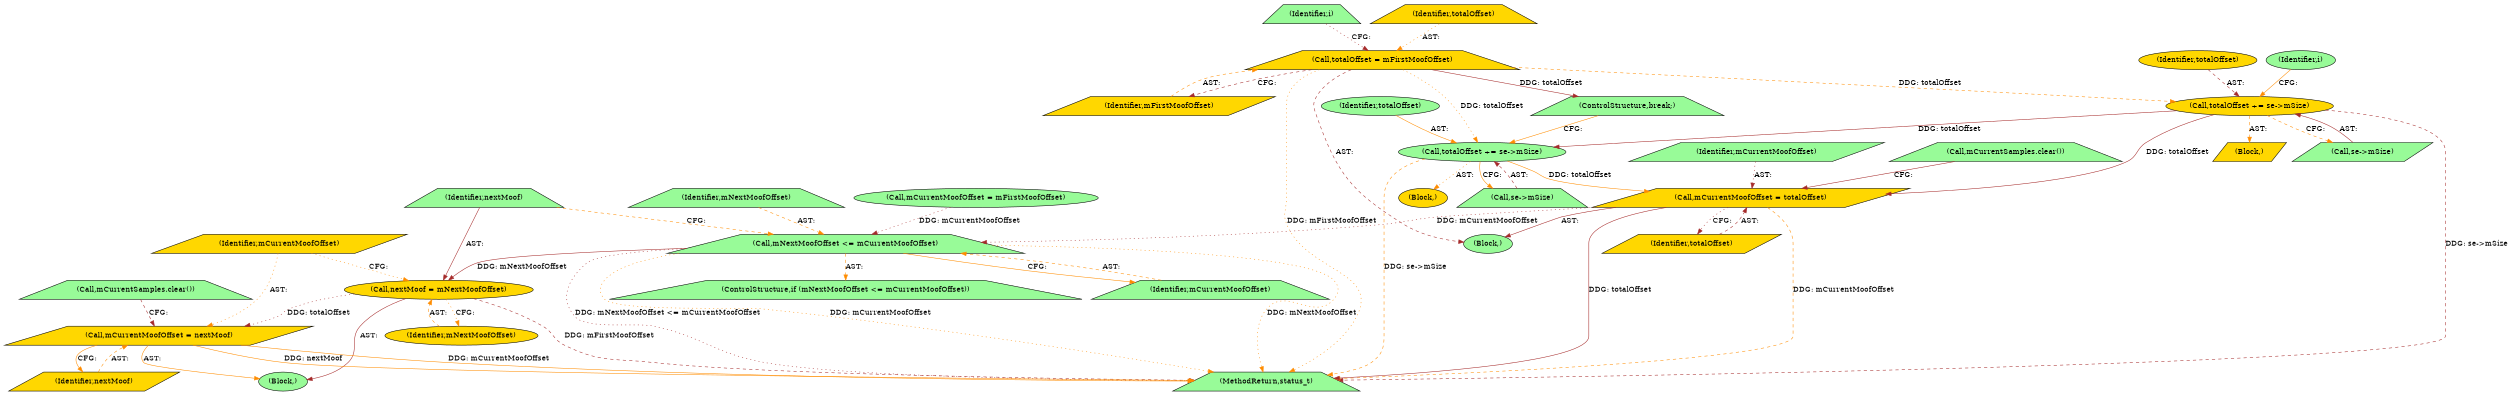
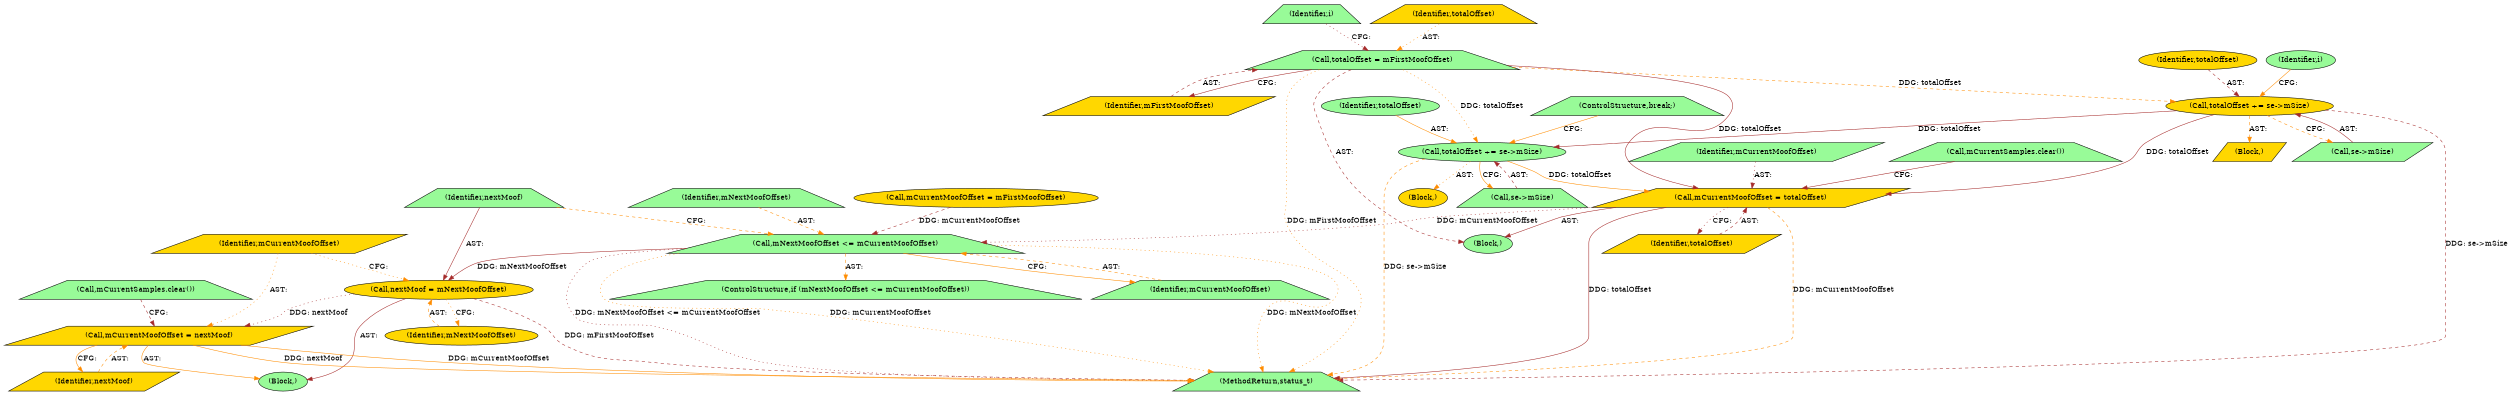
(1382, 60) -> (1382, 60)
(1209, 77) -> (1209, 77)
(1253, 80) -> (1253, 80)
(1502, 83) -> (1727, 96)
(976, 198) -> (976, 198)
(914, 220) -> (914, 220)
(319, 313) -> (319, 313)
